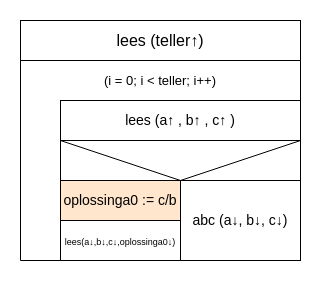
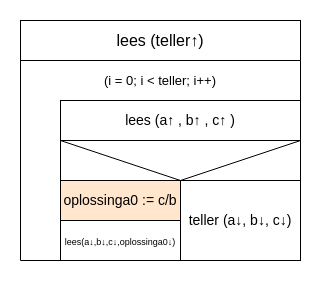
(241, 221) -> (241, 221)
